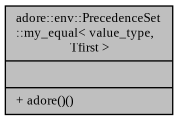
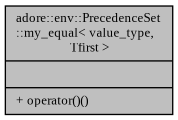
(45, 100) -> (53, 100)
